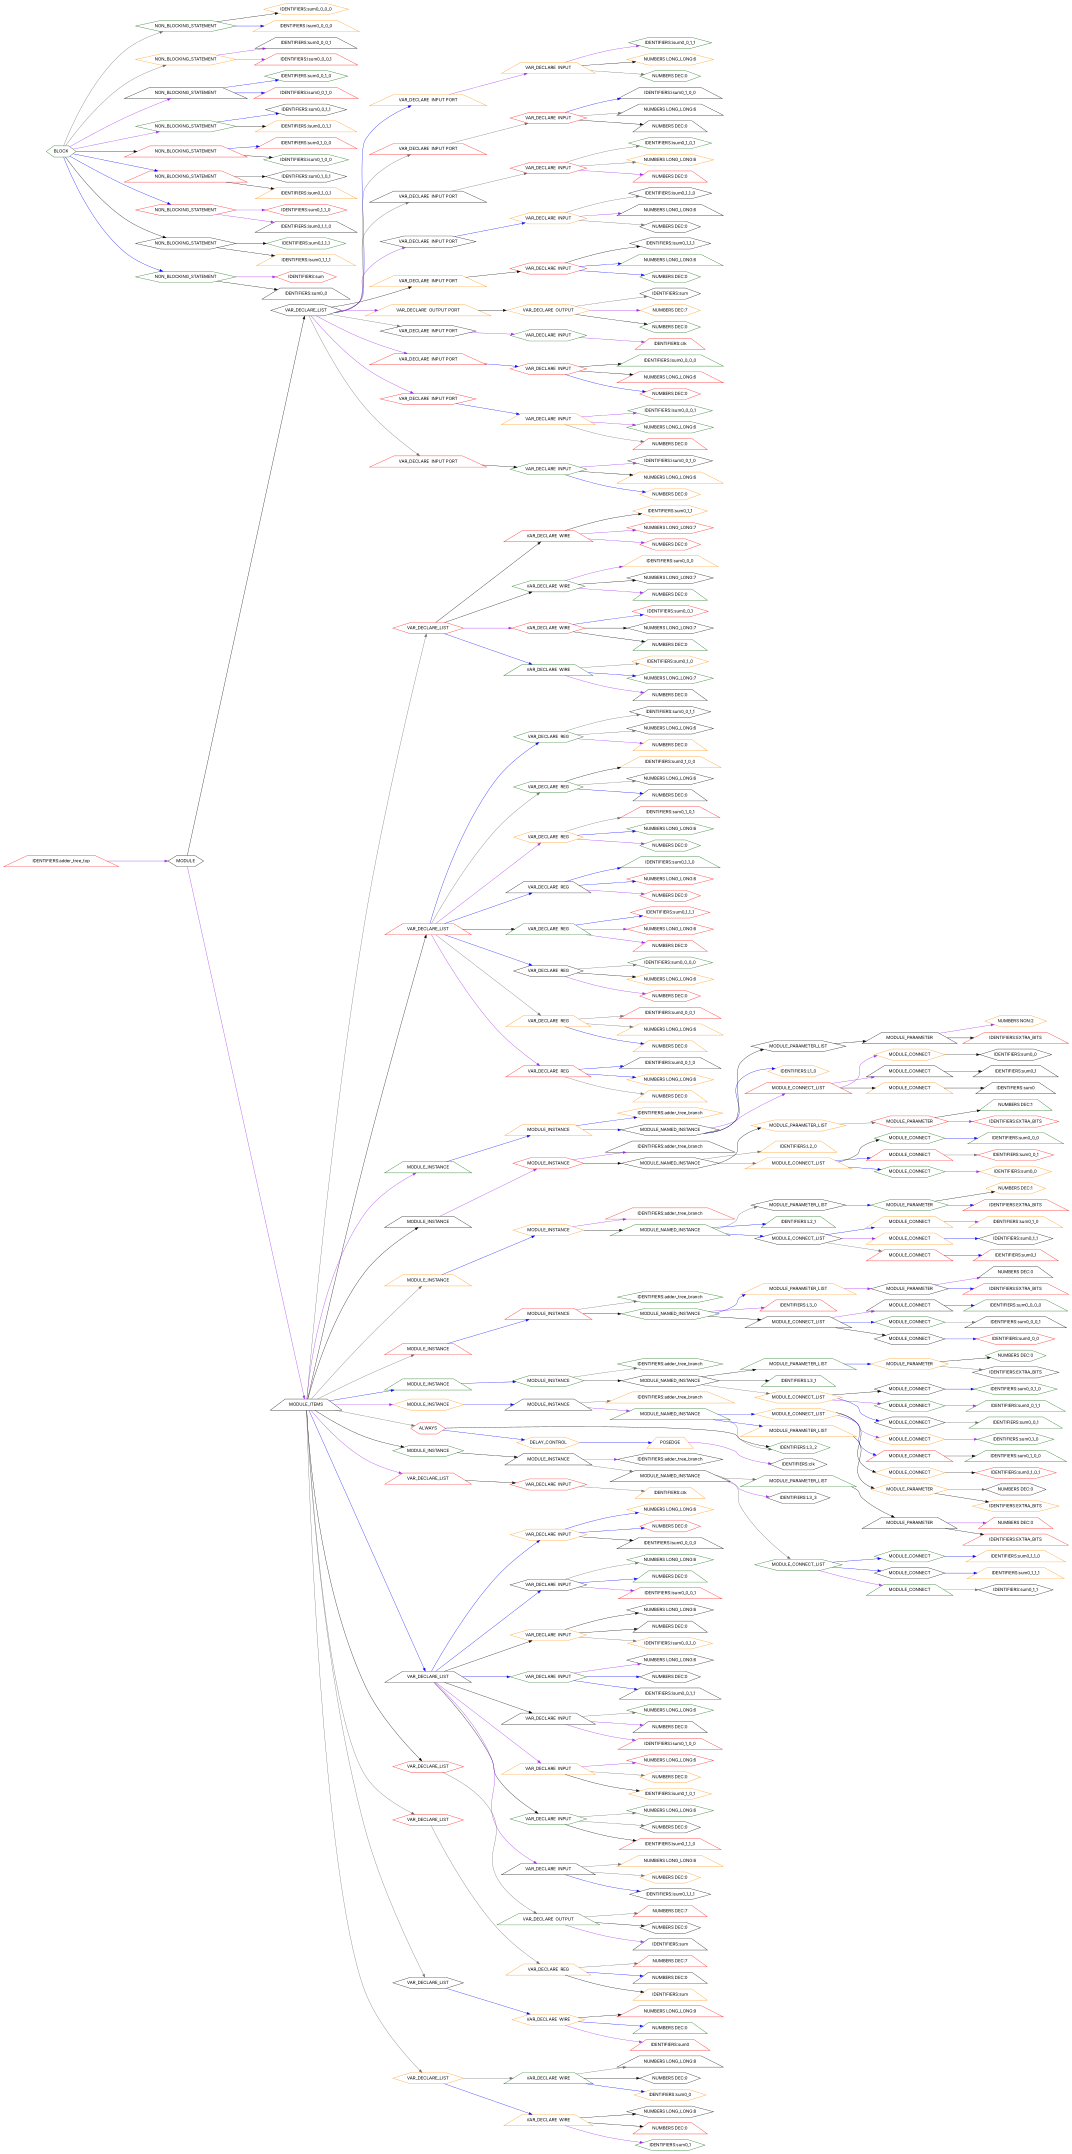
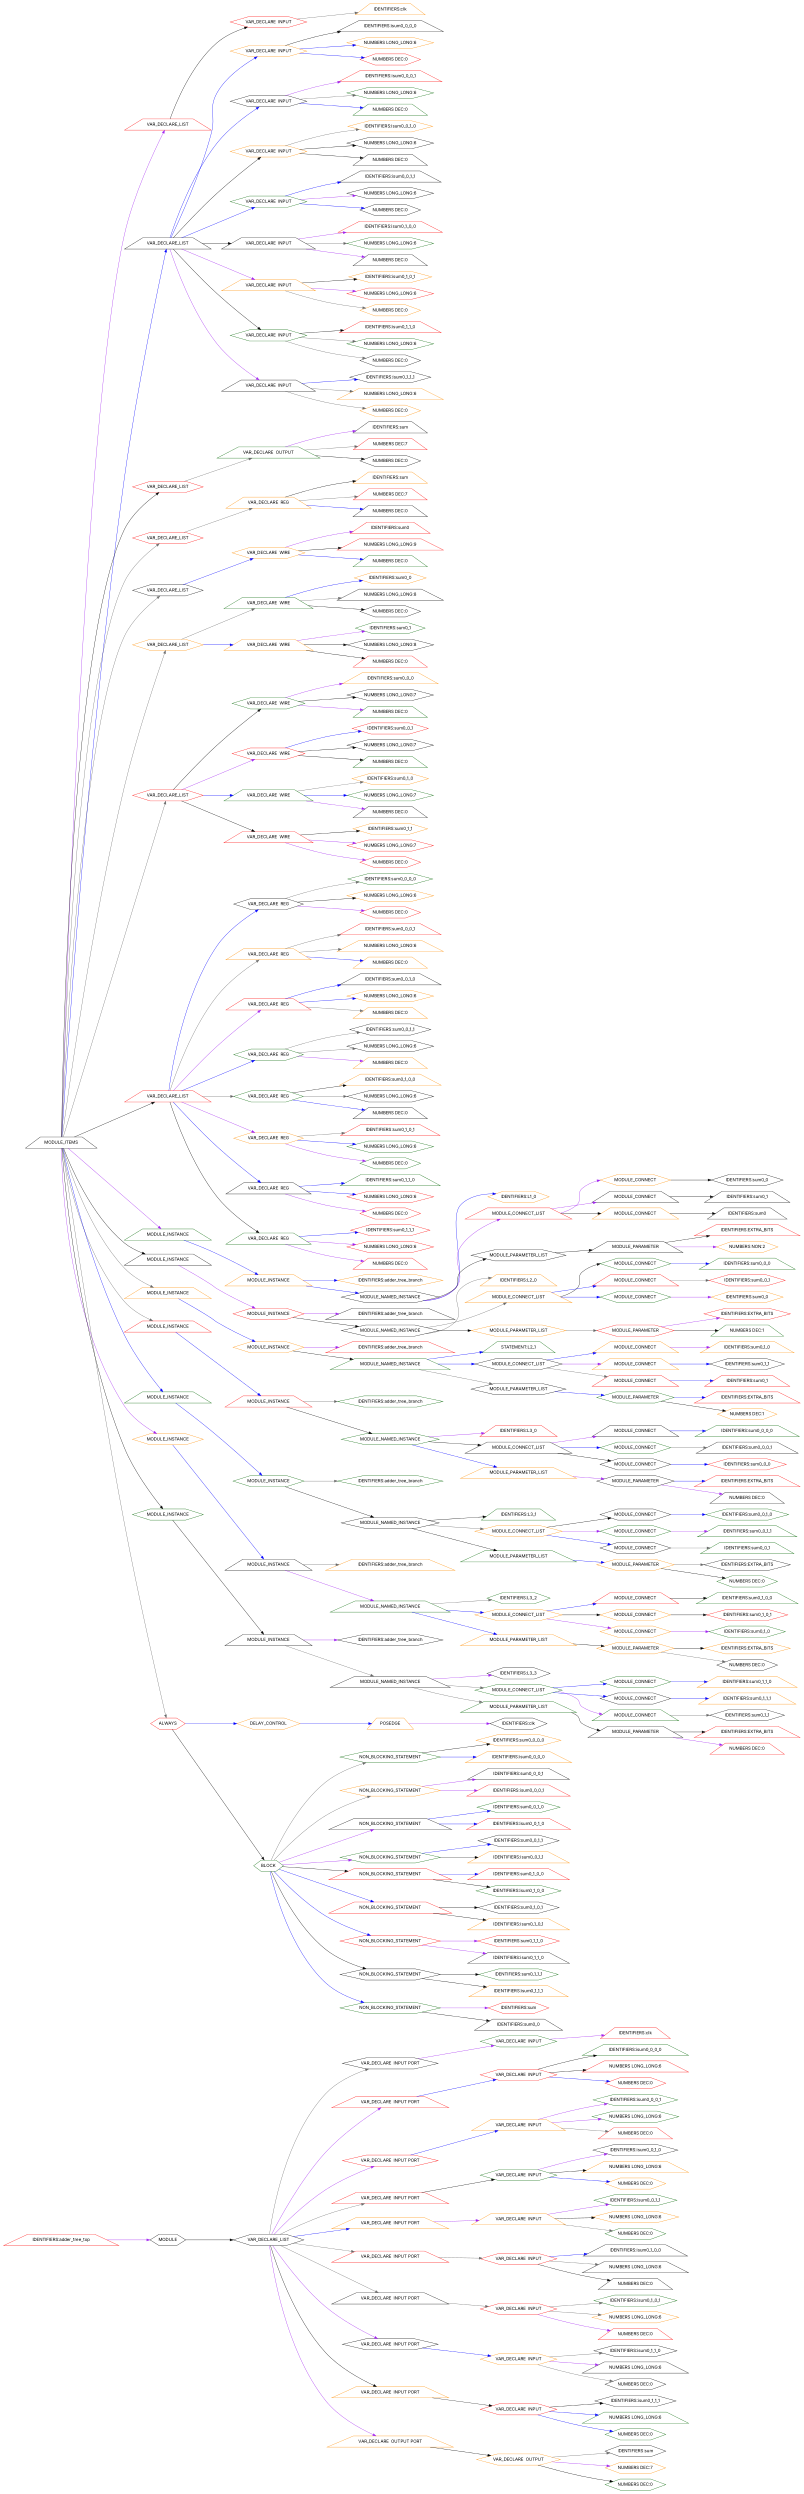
(246, 1131) -> none
(798, 1222) -> (519, 1347)
(607, 1427) -> (217, 1793)
